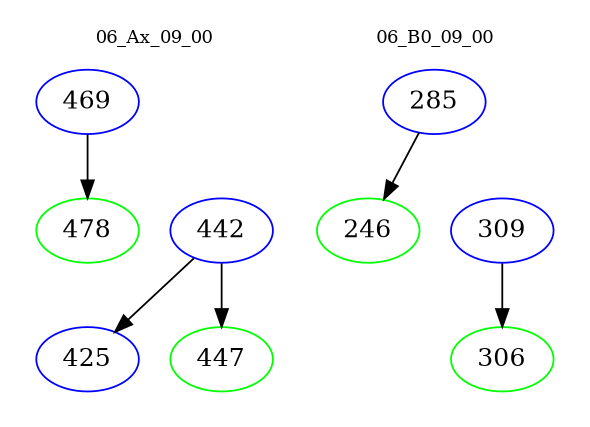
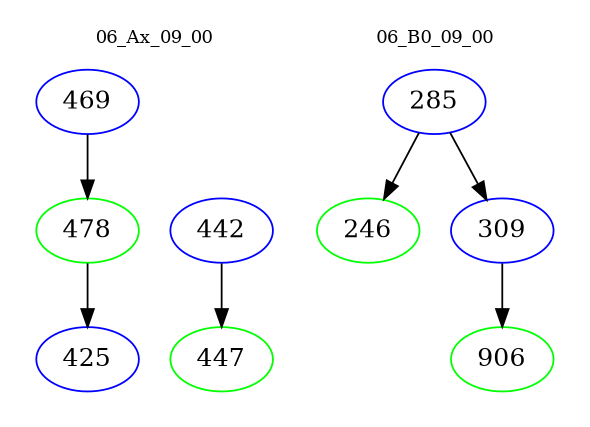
none -> (464, 158)
(161, 289) -> (88, 286)
(502, 359) -> (502, 359)
